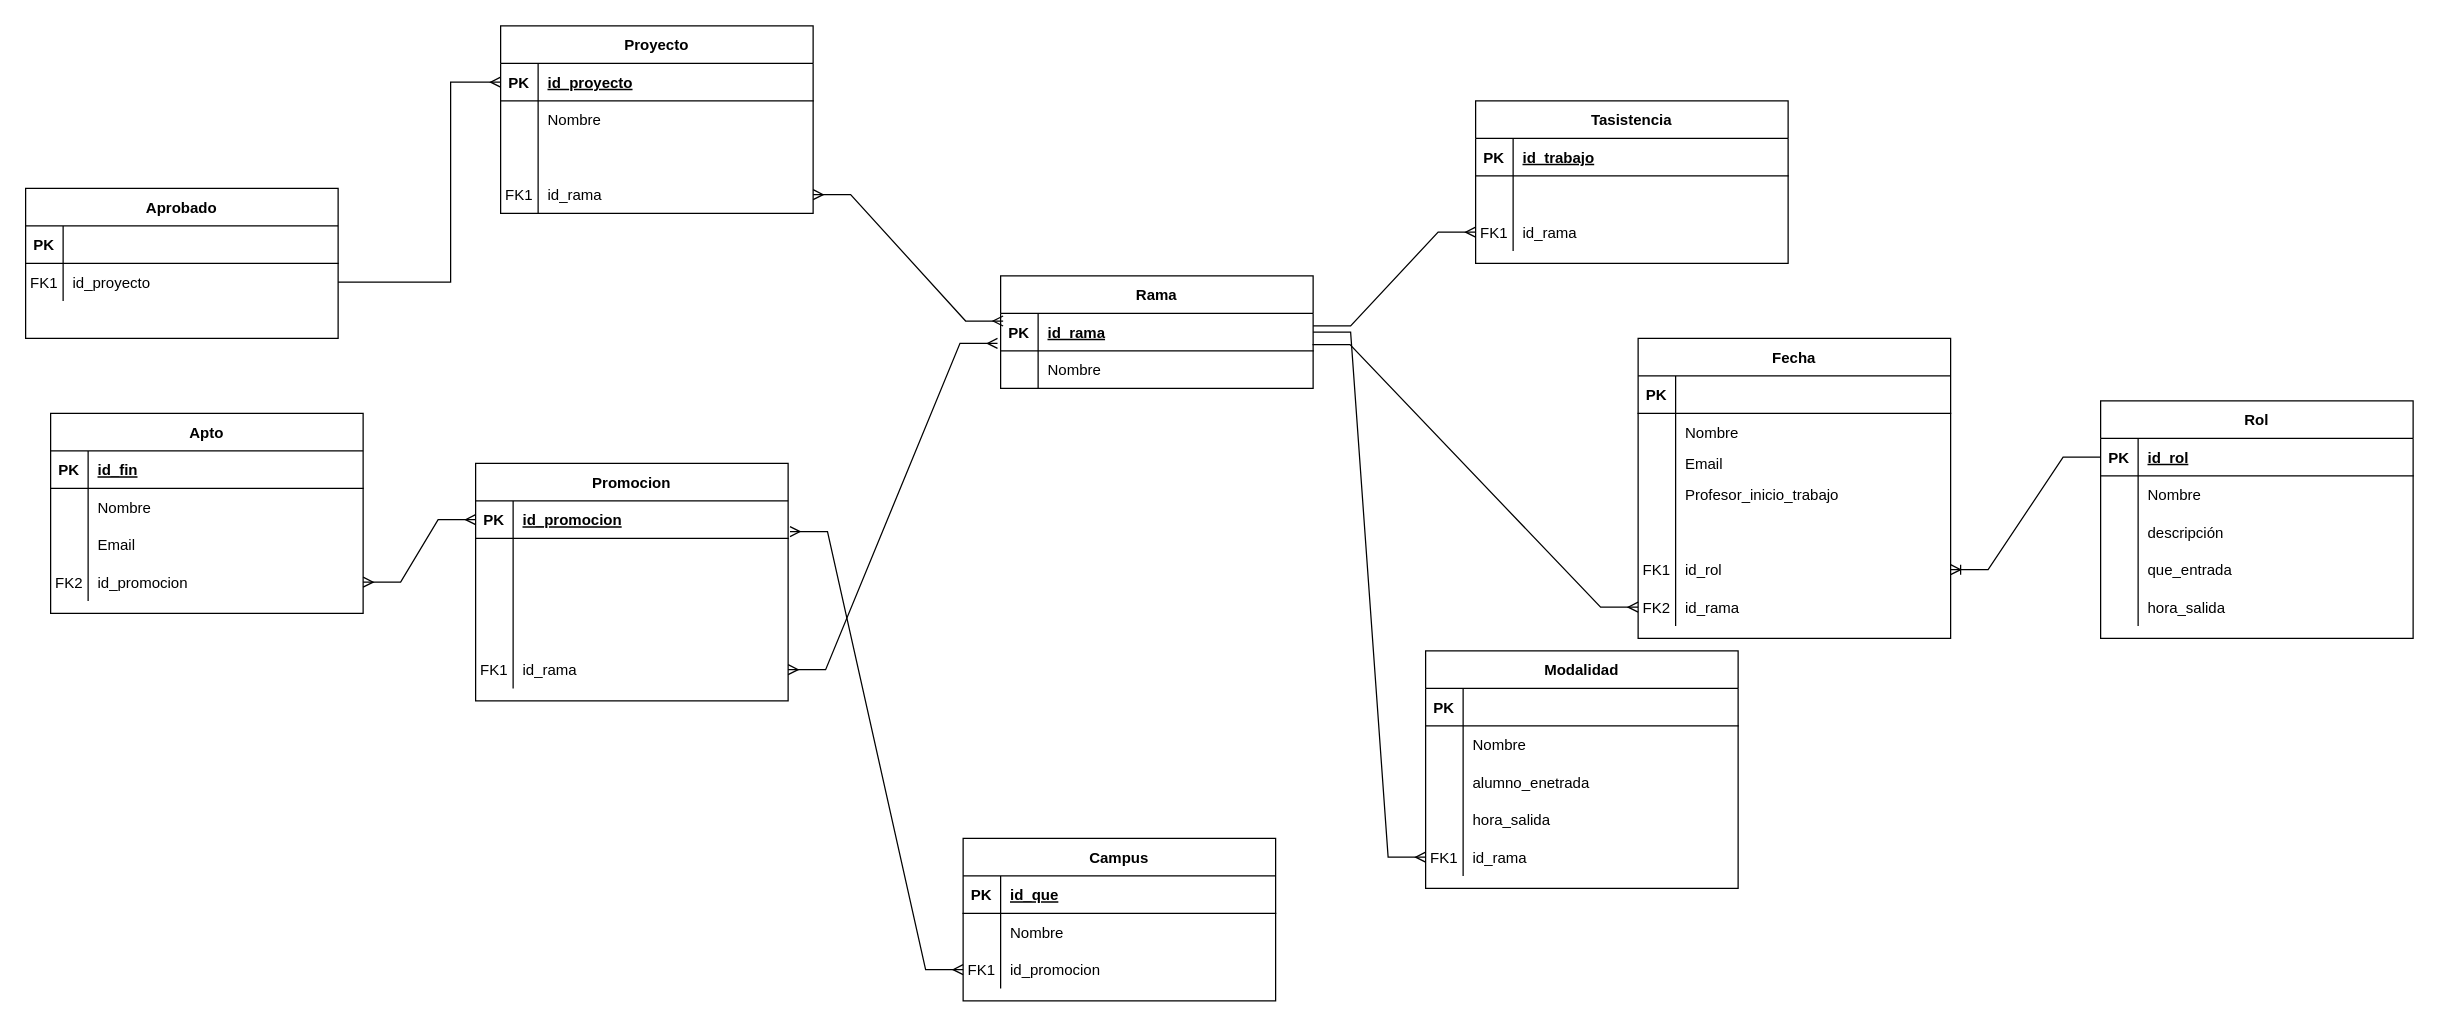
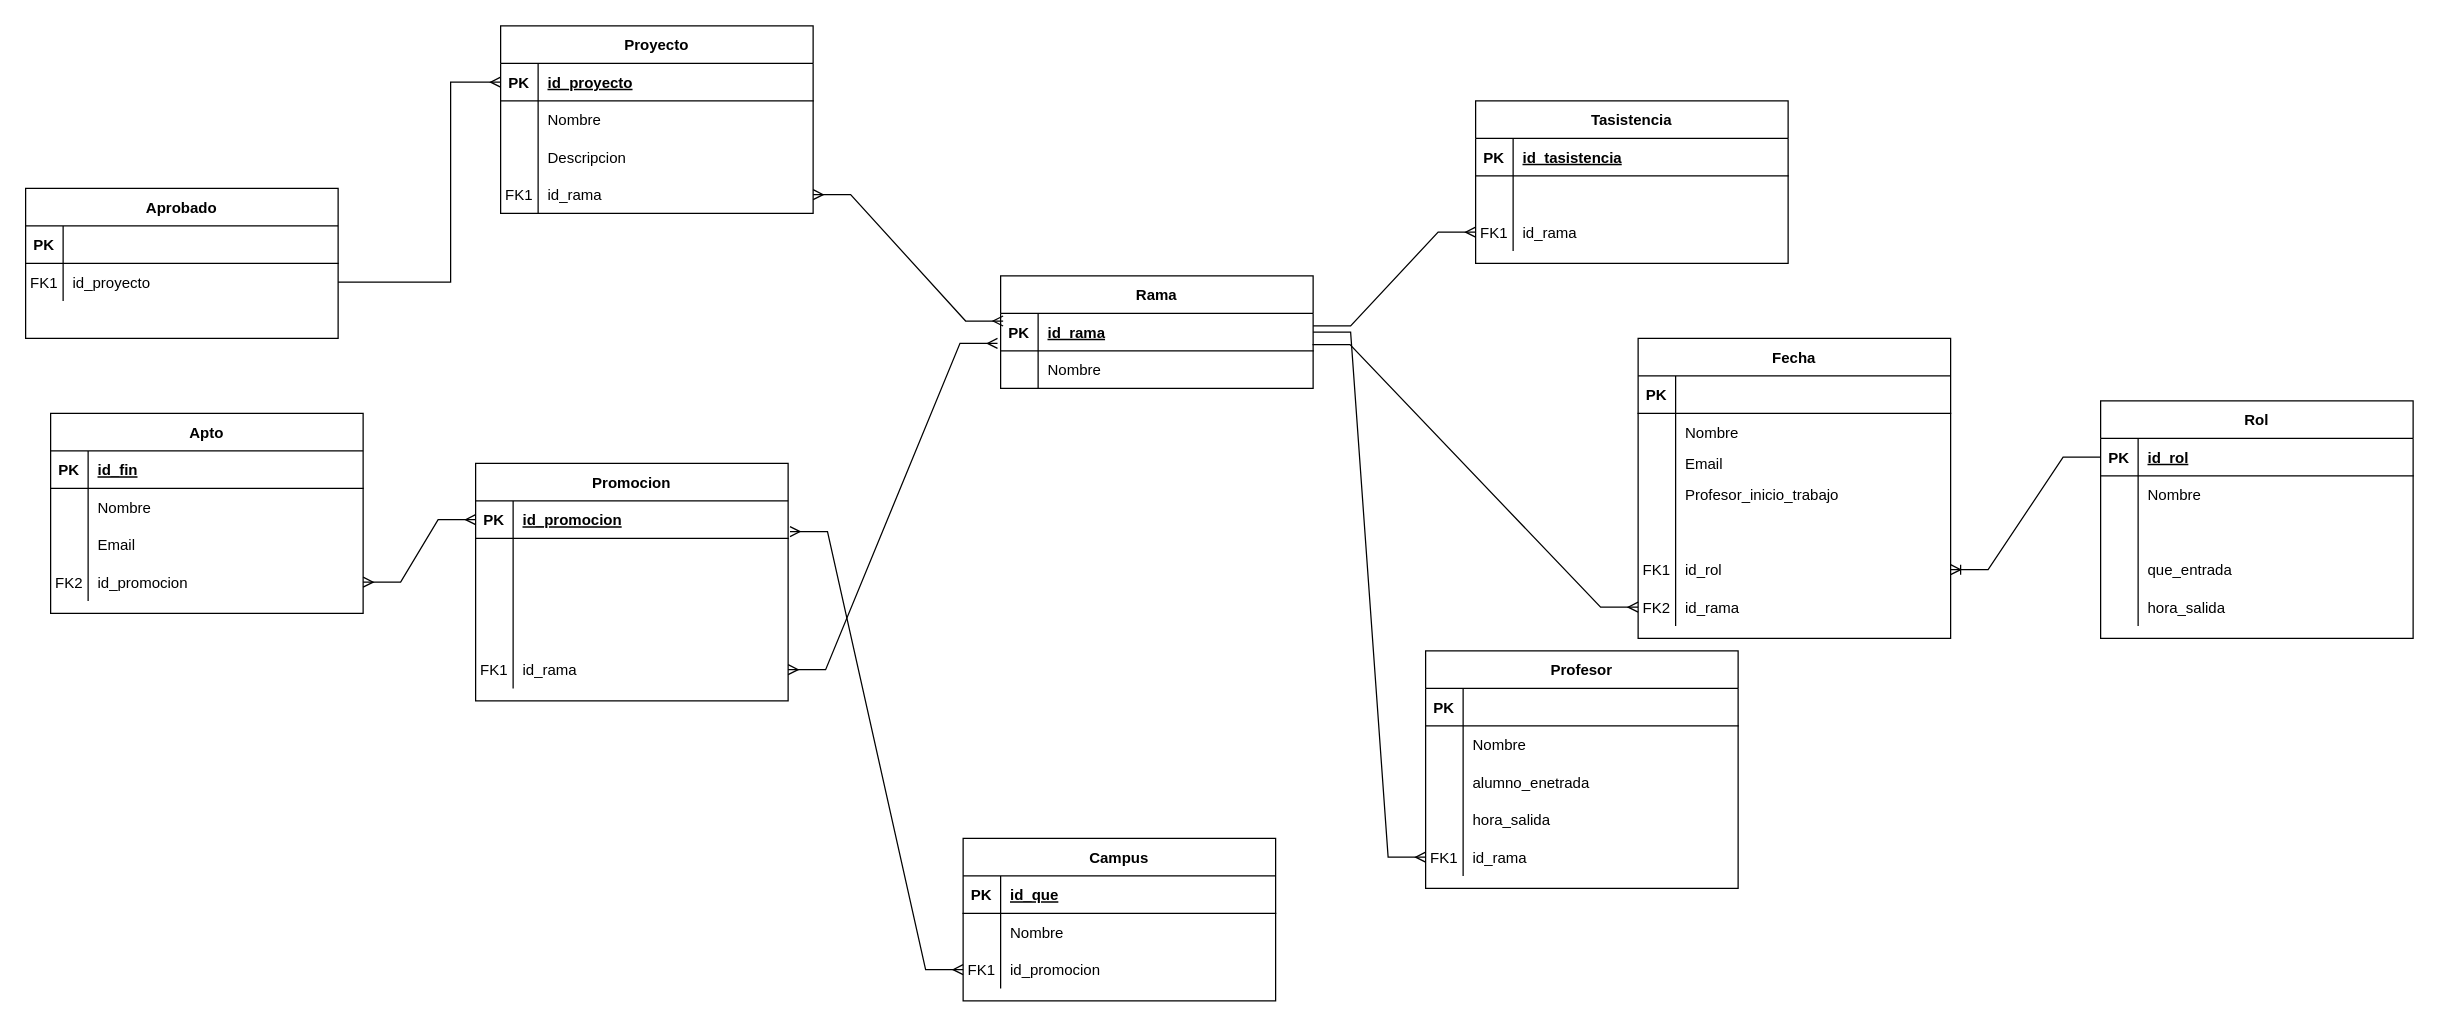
none -> (676, 157)
(1563, 158) -> (1575, 158)
(2276, 532) -> none
(1581, 670) -> (1581, 670)
